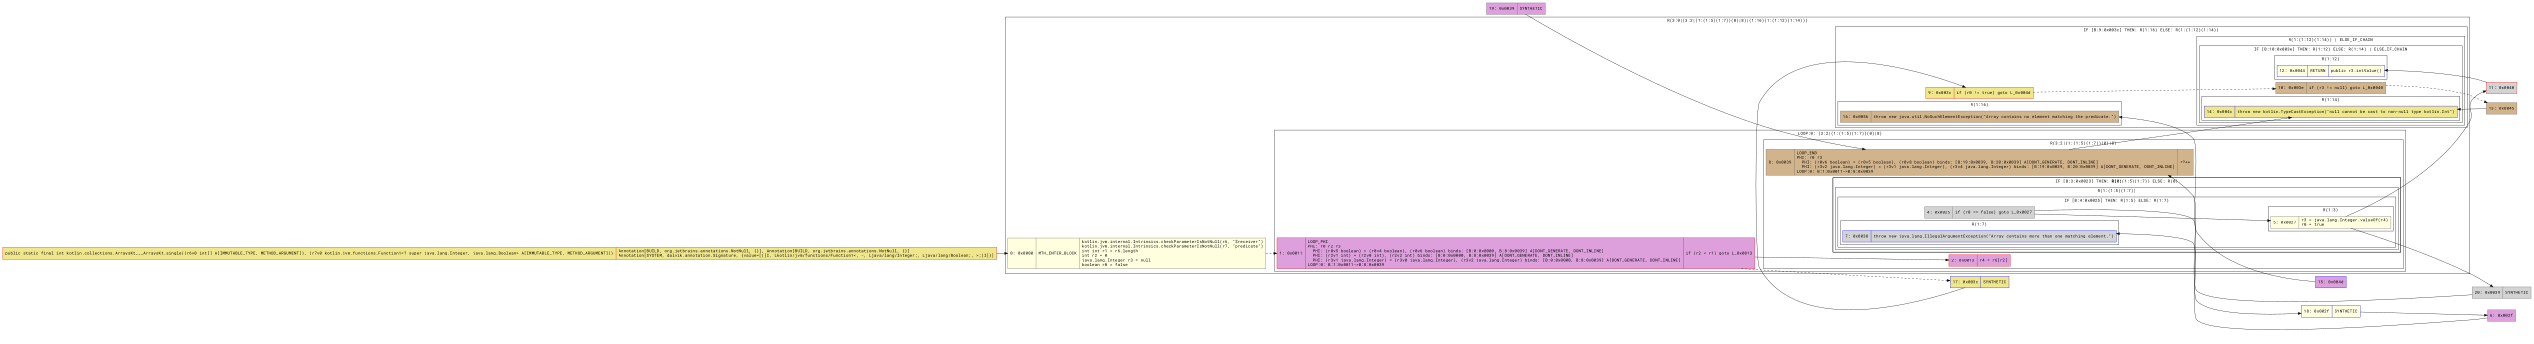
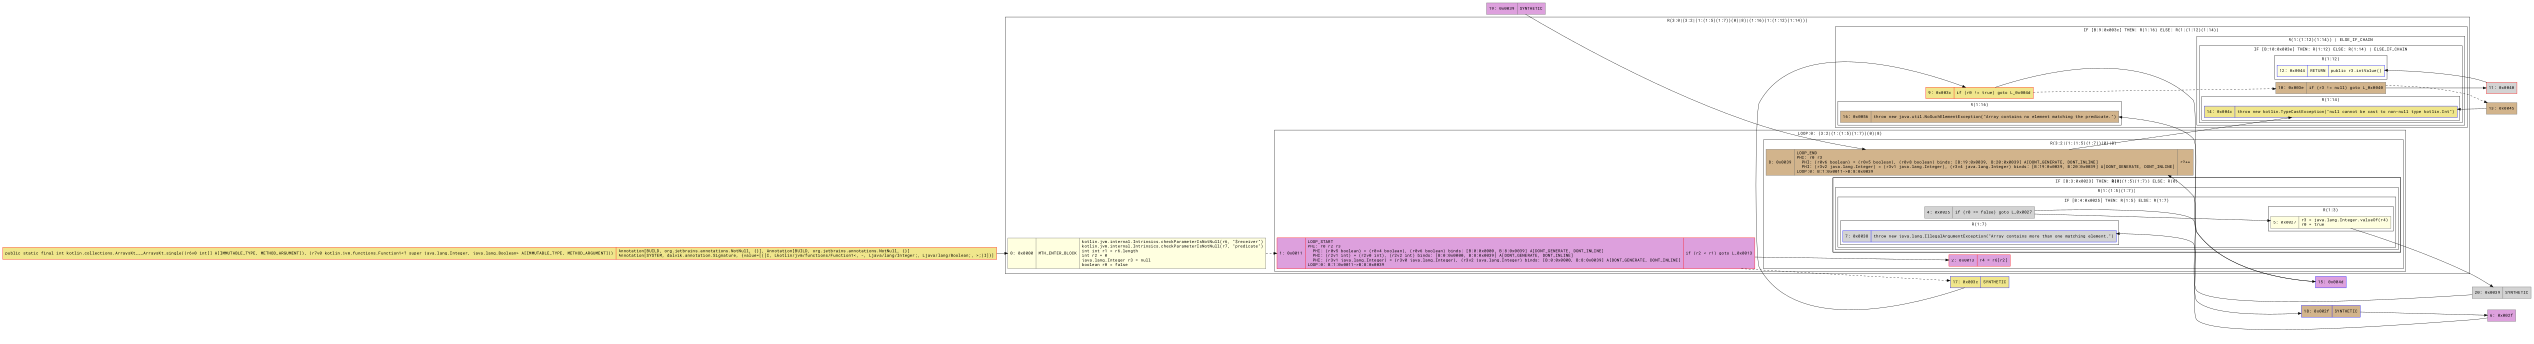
none -> (2195, 115)
(2429, 167) -> (2444, 88)
(1318, 242) -> (1321, 242)
(2331, 311) -> (2331, 311)
